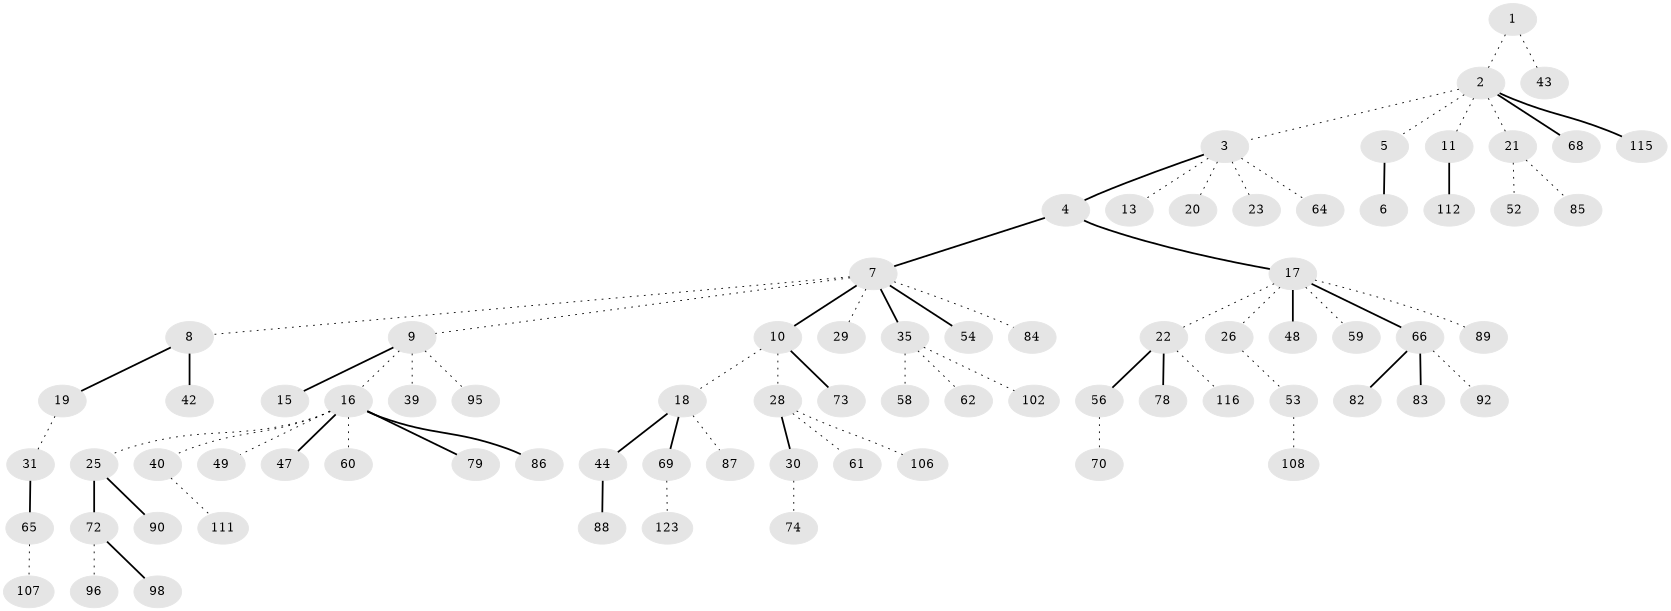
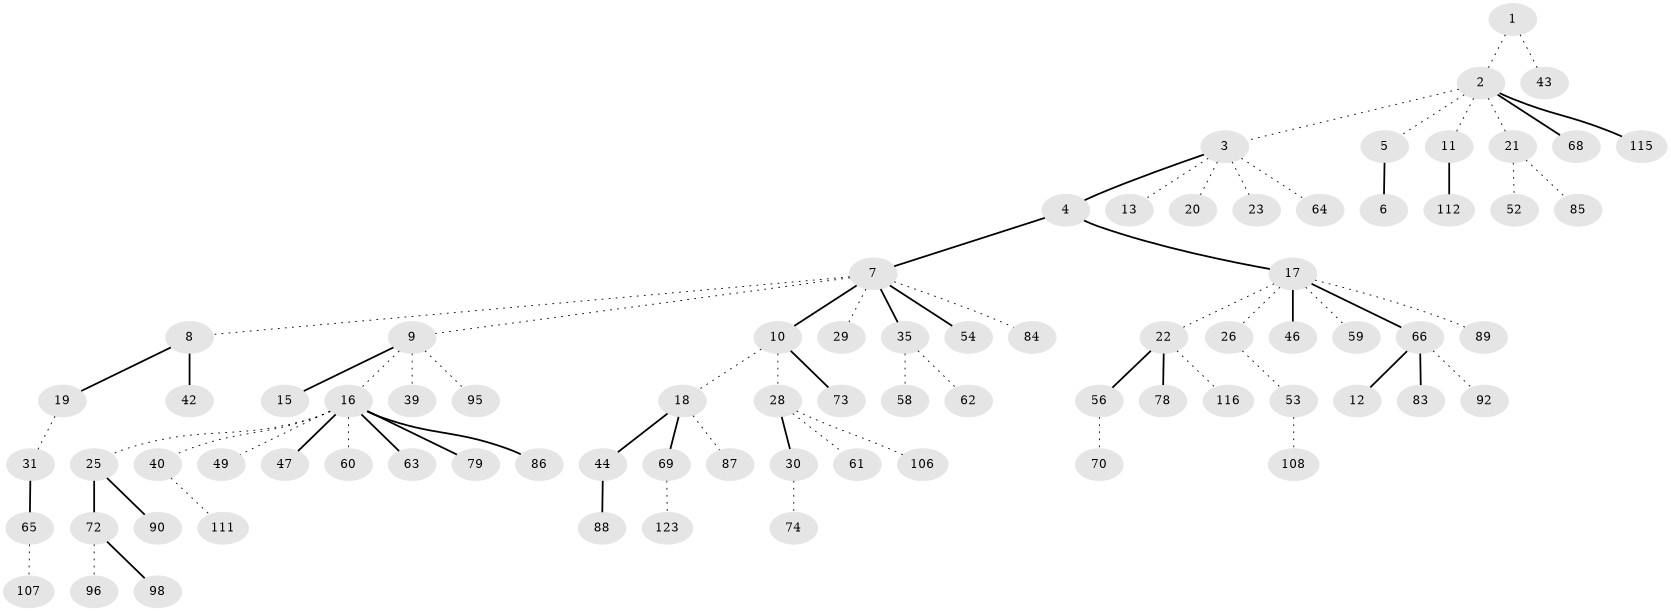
(1293, 337) -> (1293, 337)
(1034, 401) -> none
(1357, 401) -> (1357, 401)
none -> (412, 465)
